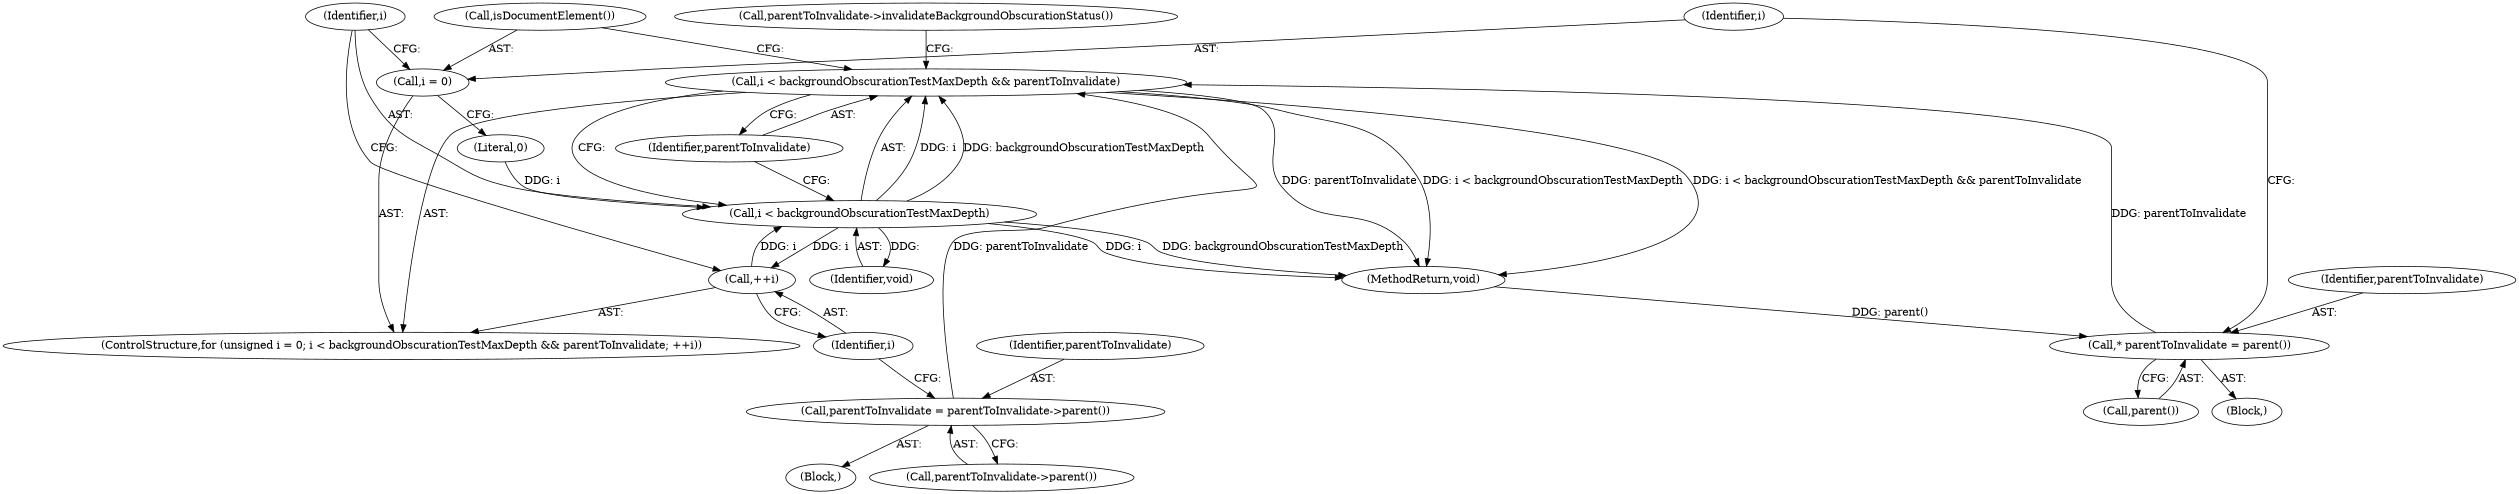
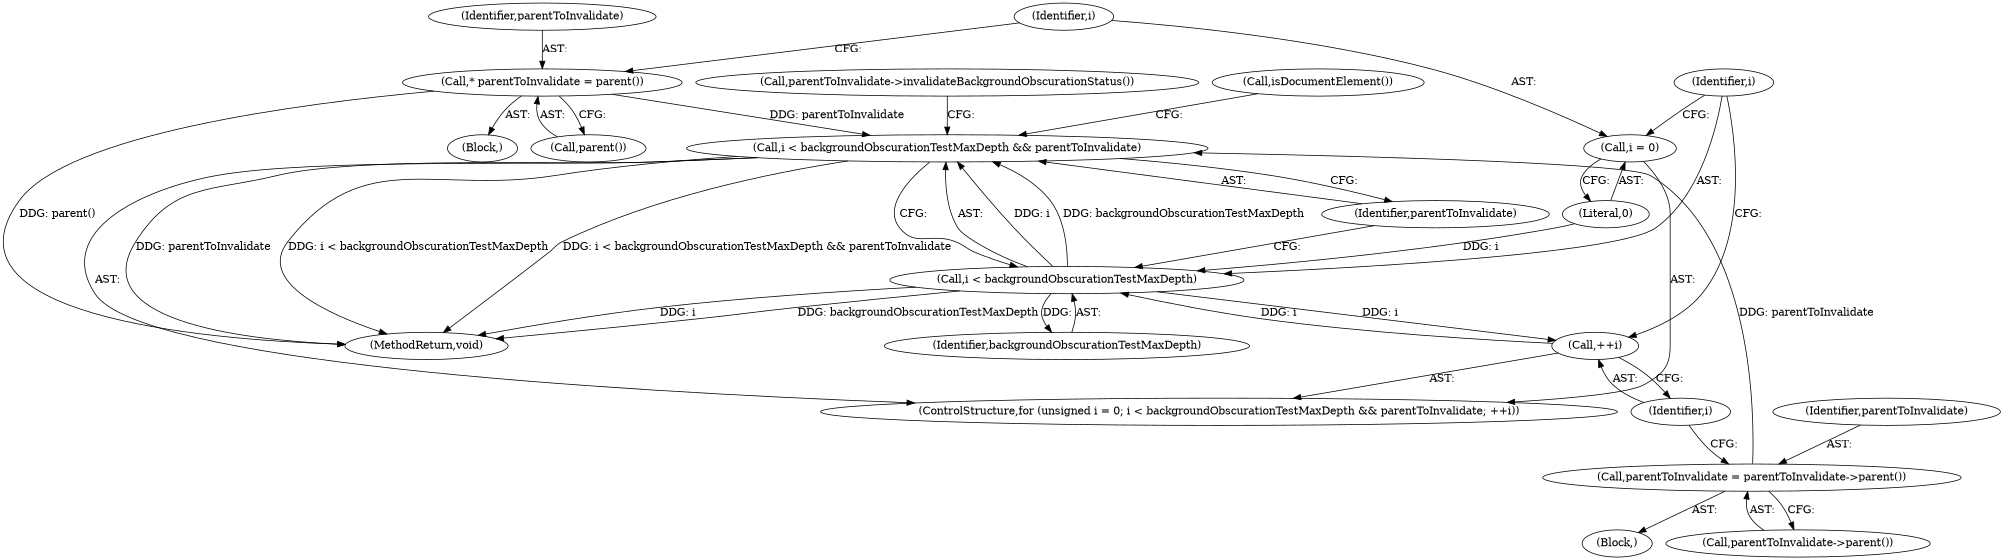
(484, 48) -> (1617, 185)
(872, 280) -> (1067, 346)
(1787, 311) -> (28, 193)
